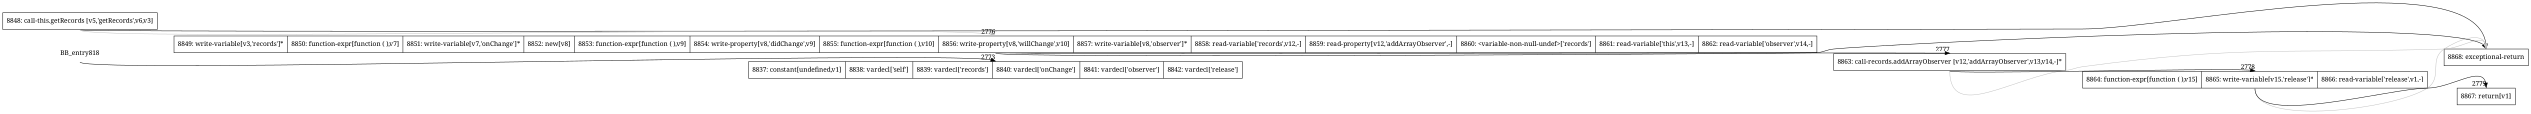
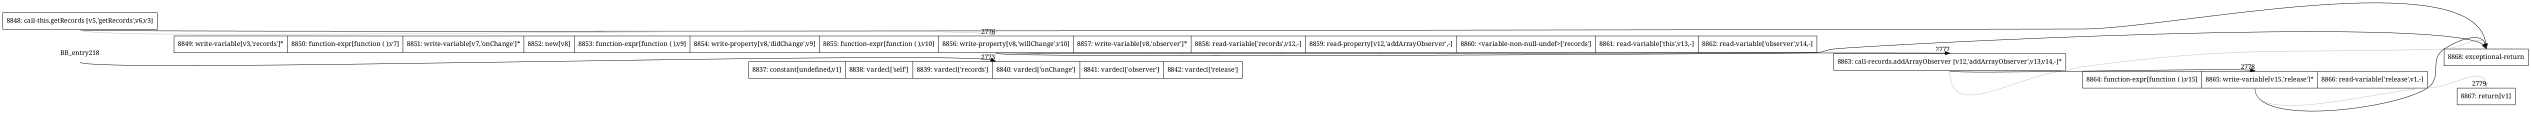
(80, 53) -> (80, 53)
(2369, 96) -> (2369, 96)
(2383, 103) -> (2383, 103)
